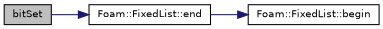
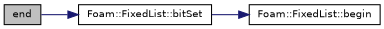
(28, 15) -> (23, 15)
(150, 15) -> (145, 15)
